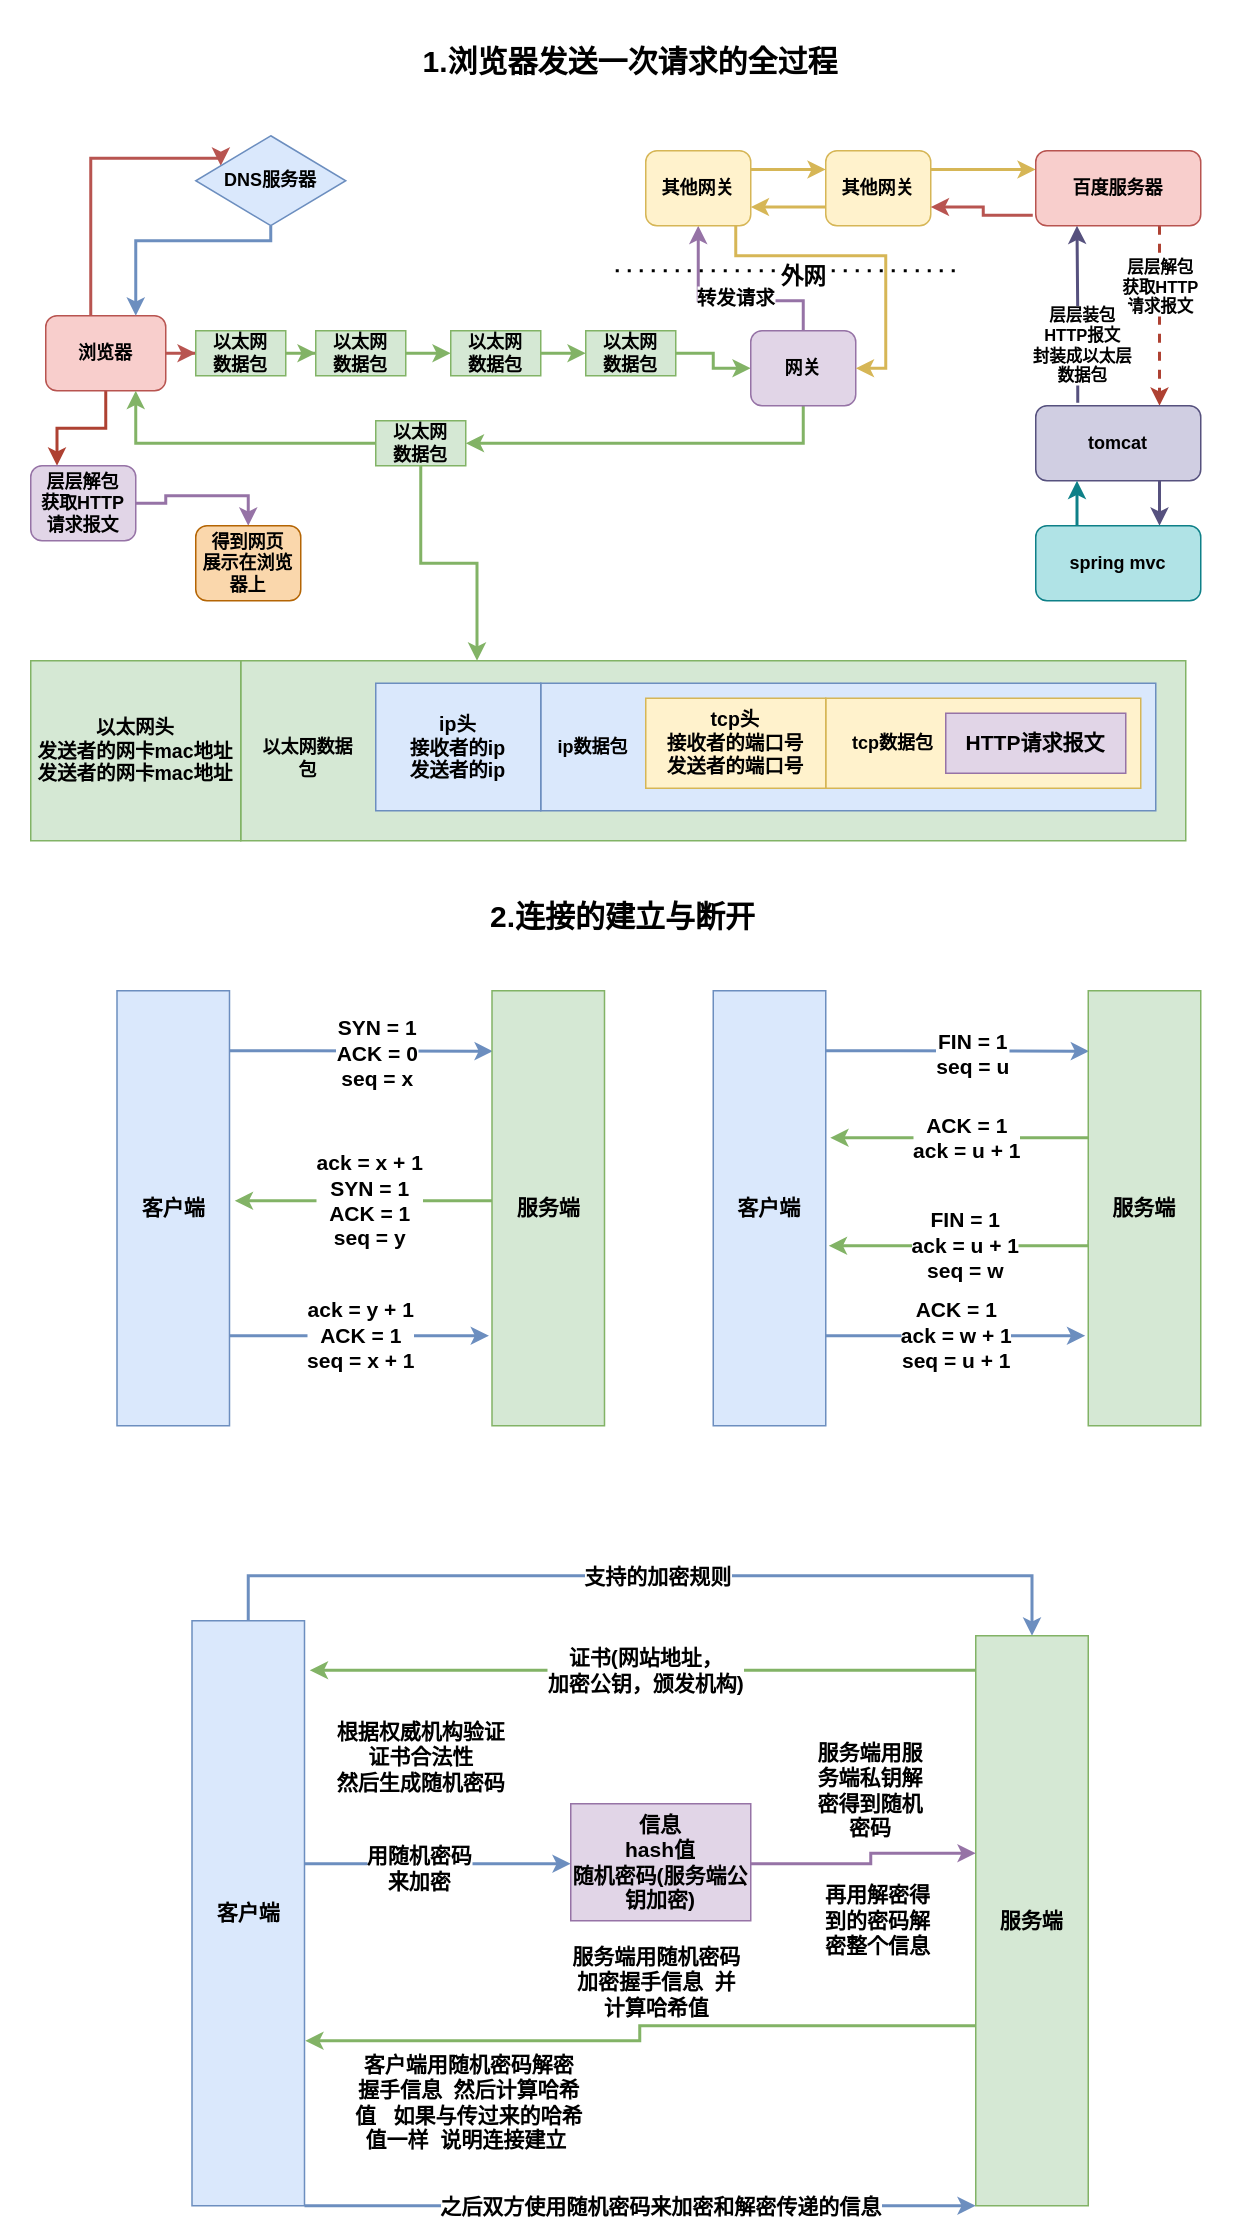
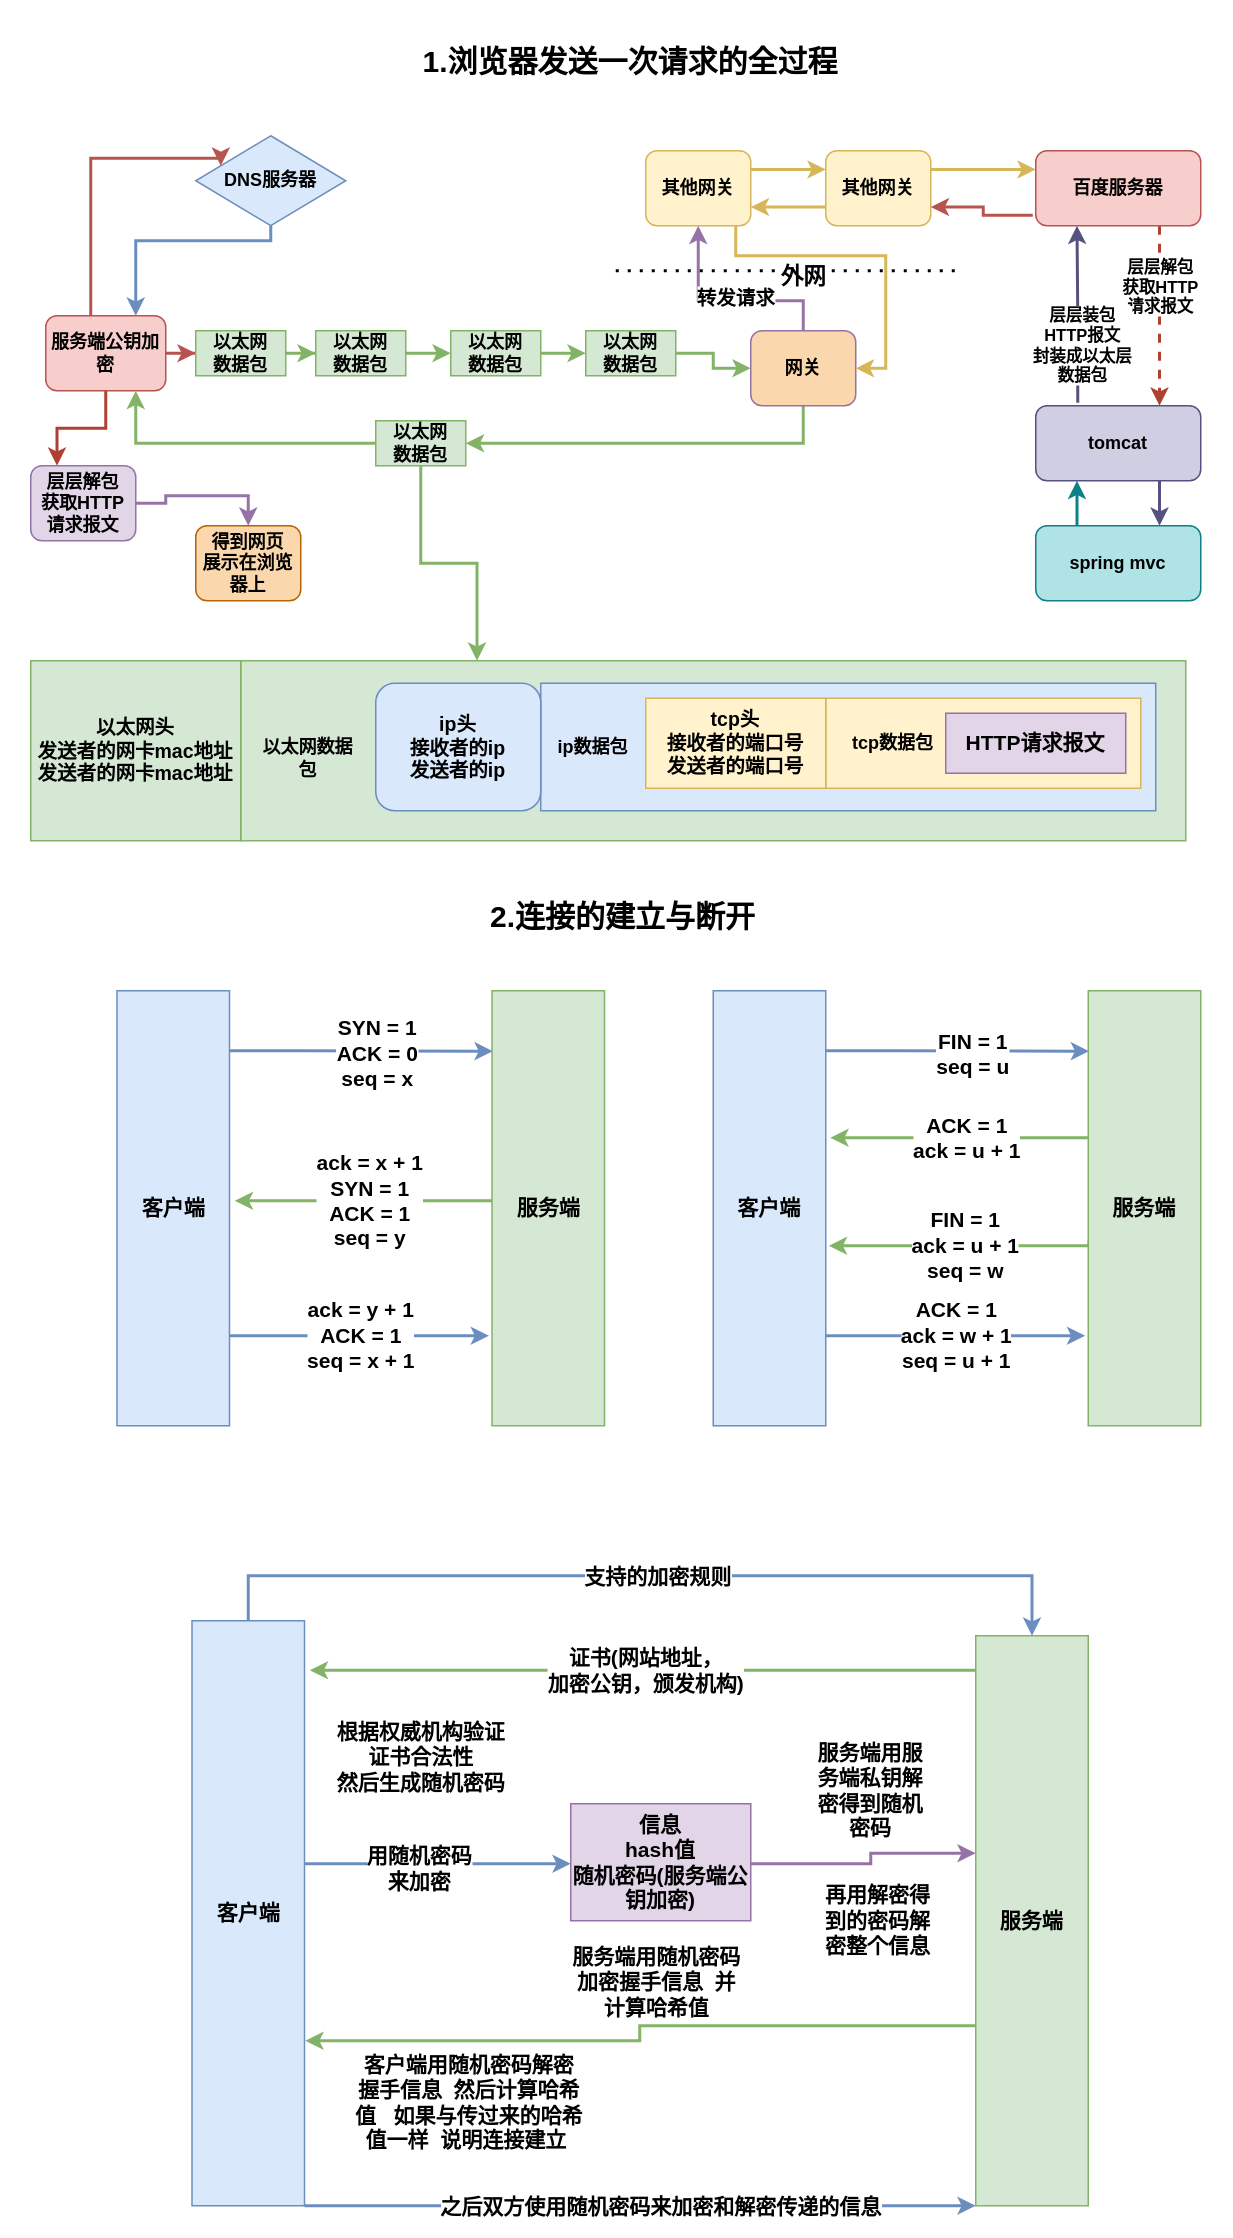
(106, 353) -> (106, 353)
(803, 368) -> (803, 368)
(458, 747) -> (458, 747)
